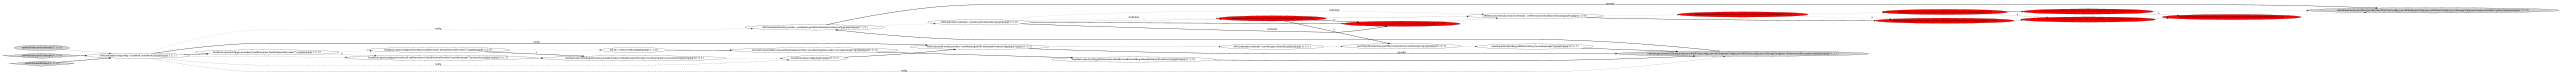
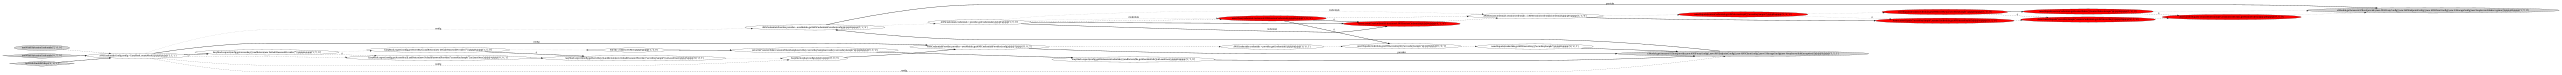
(634, 50) -> (634, 50)
